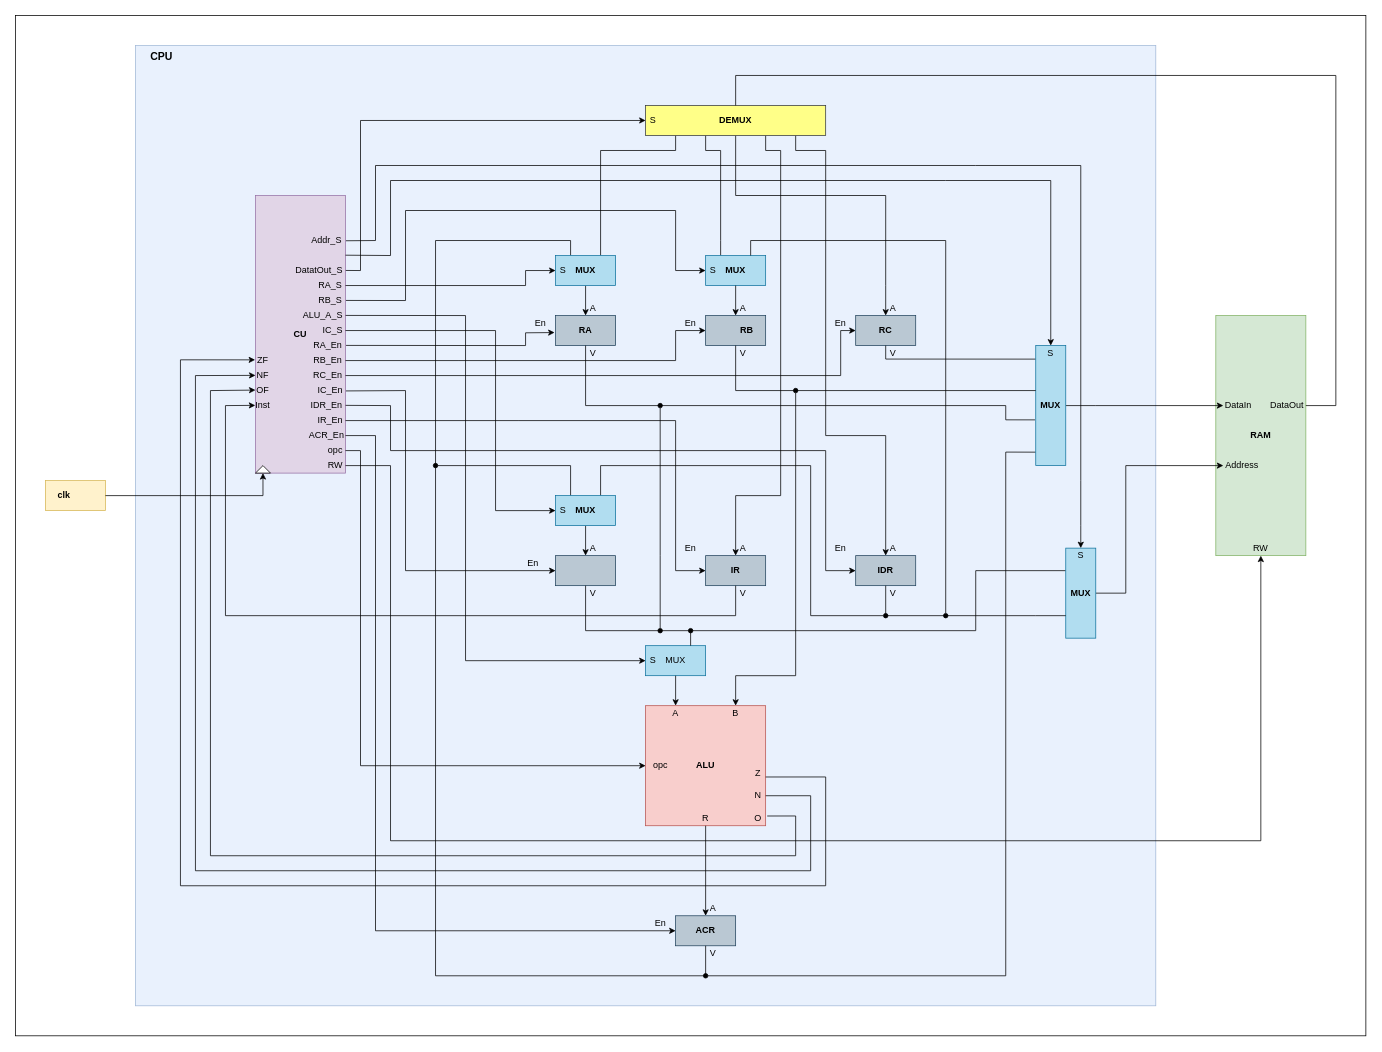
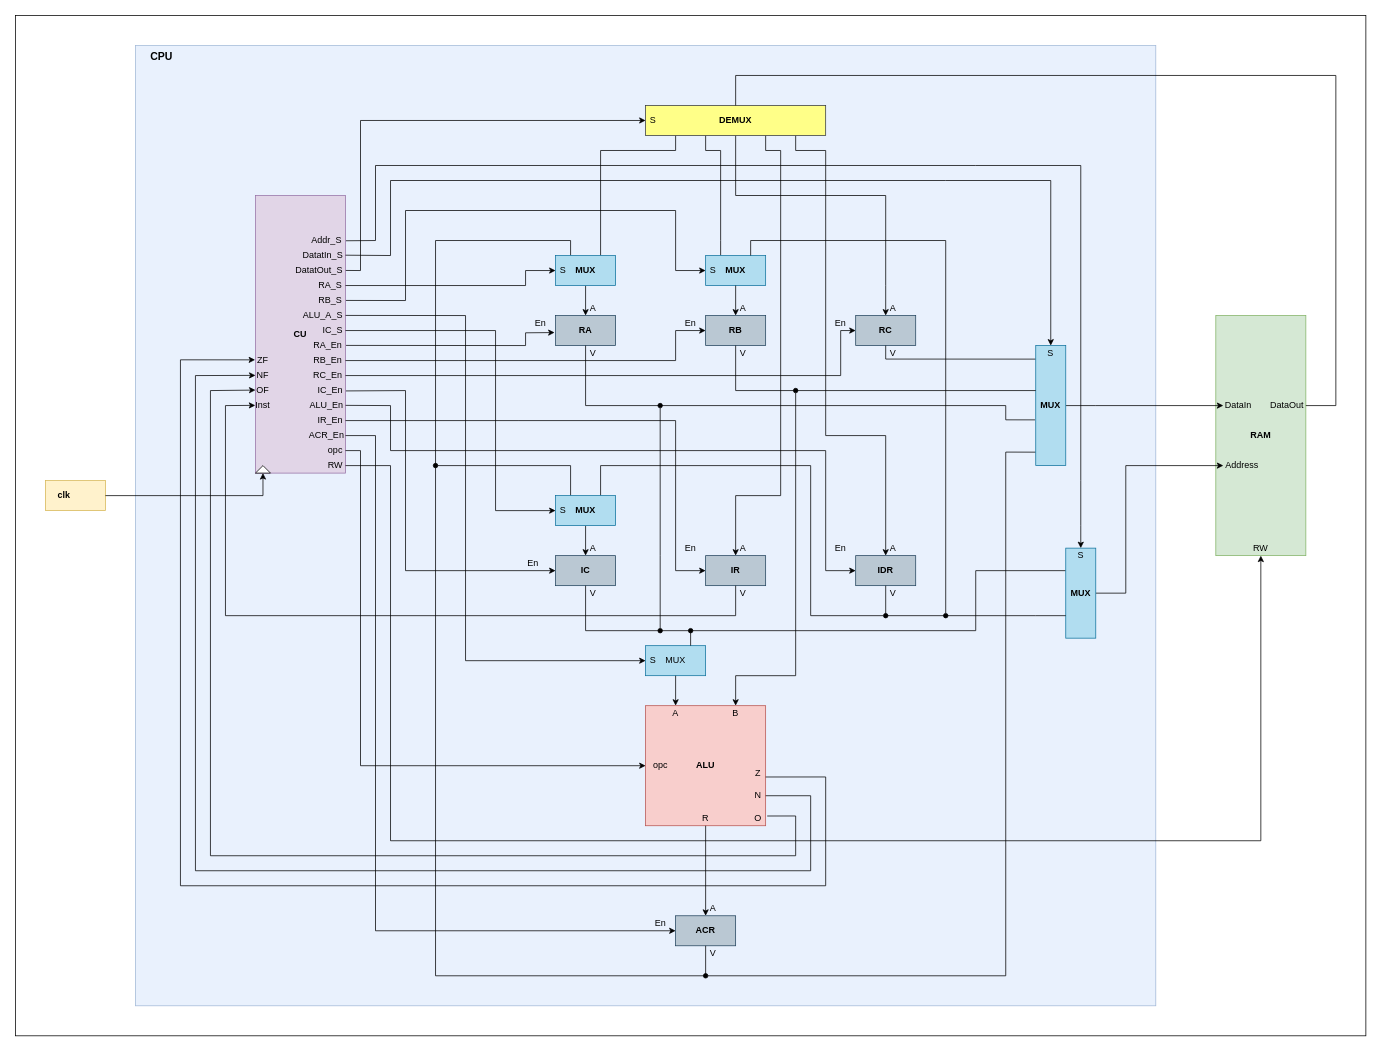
none -> (323, 255)
(747, 330) -> (735, 330)
(327, 405) -> (327, 405)
none -> (585, 570)
